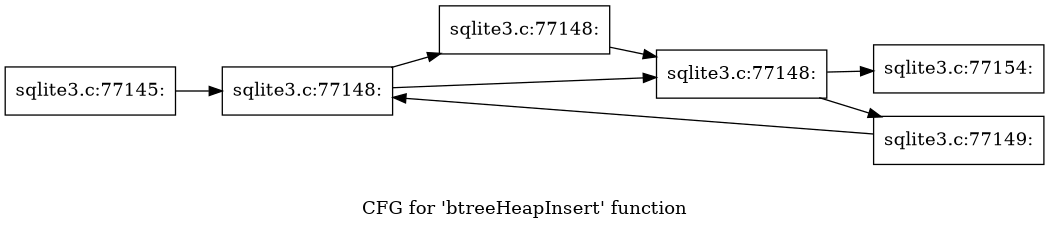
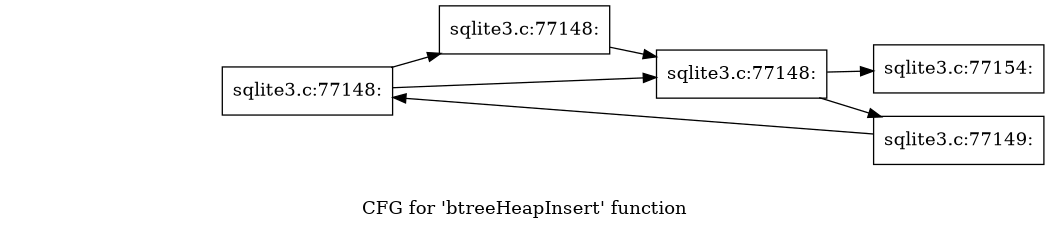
(90, 91) -> none
